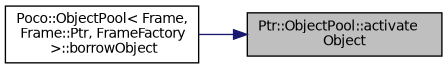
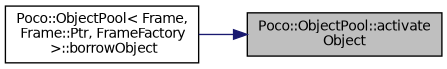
(345, 34) -> (345, 34)
